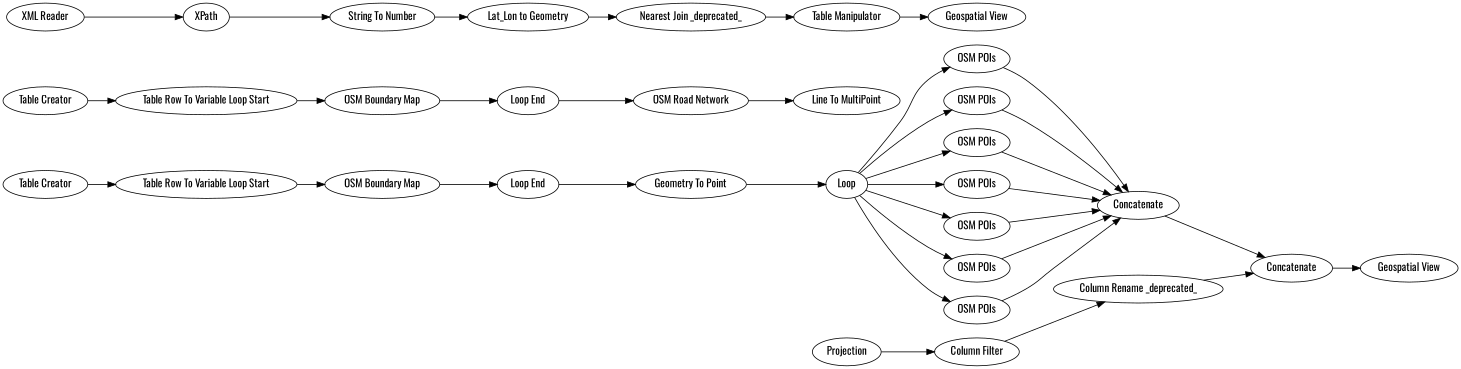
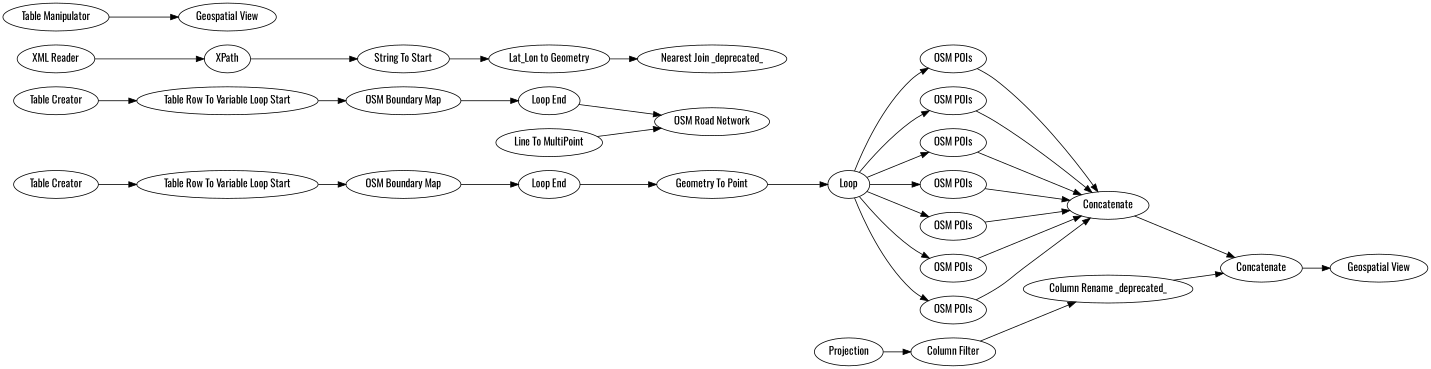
(382, 17) -> (403, 59)
(776, 17) -> none
(767, 101) -> (625, 133)
